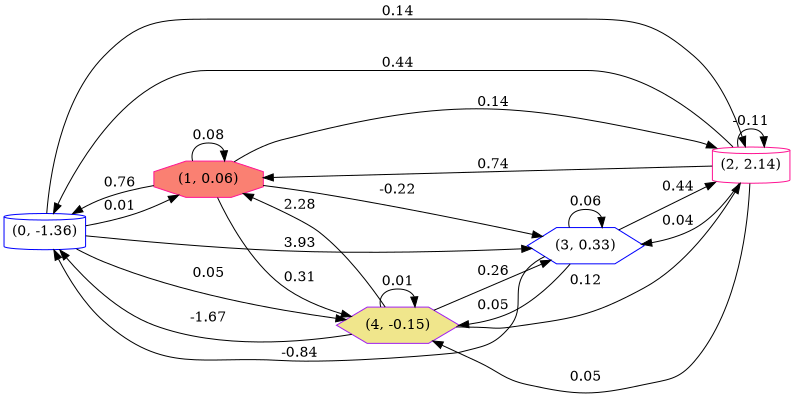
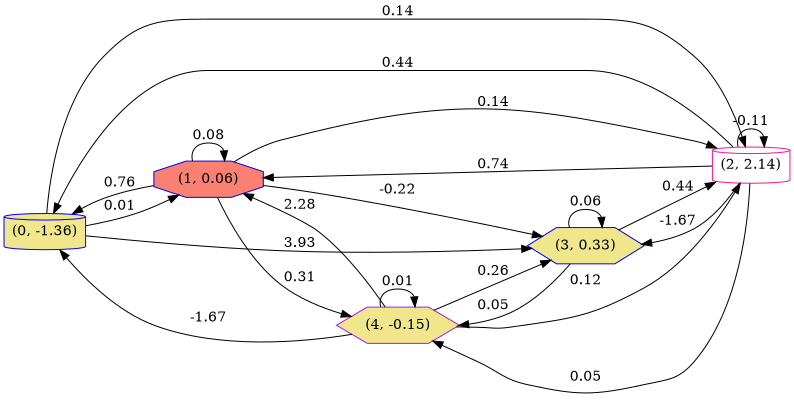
(209, 179) -> (209, 179)
(678, 221) -> (678, 221)
(45, 232) -> (45, 232)
(586, 246) -> (586, 246)
(204, 293) -> none
(309, 361) -> none
